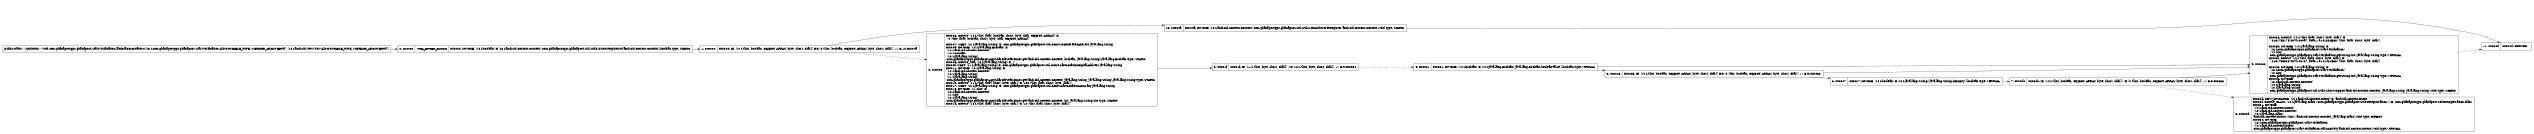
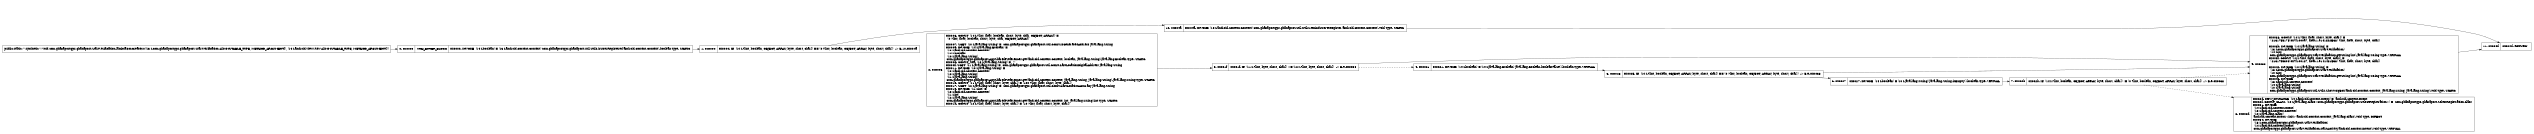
(2469, 51) -> (2469, 51)
(887, 56) -> none
(1923, 66) -> (1803, 57)
(2215, 76) -> (2215, 76)
